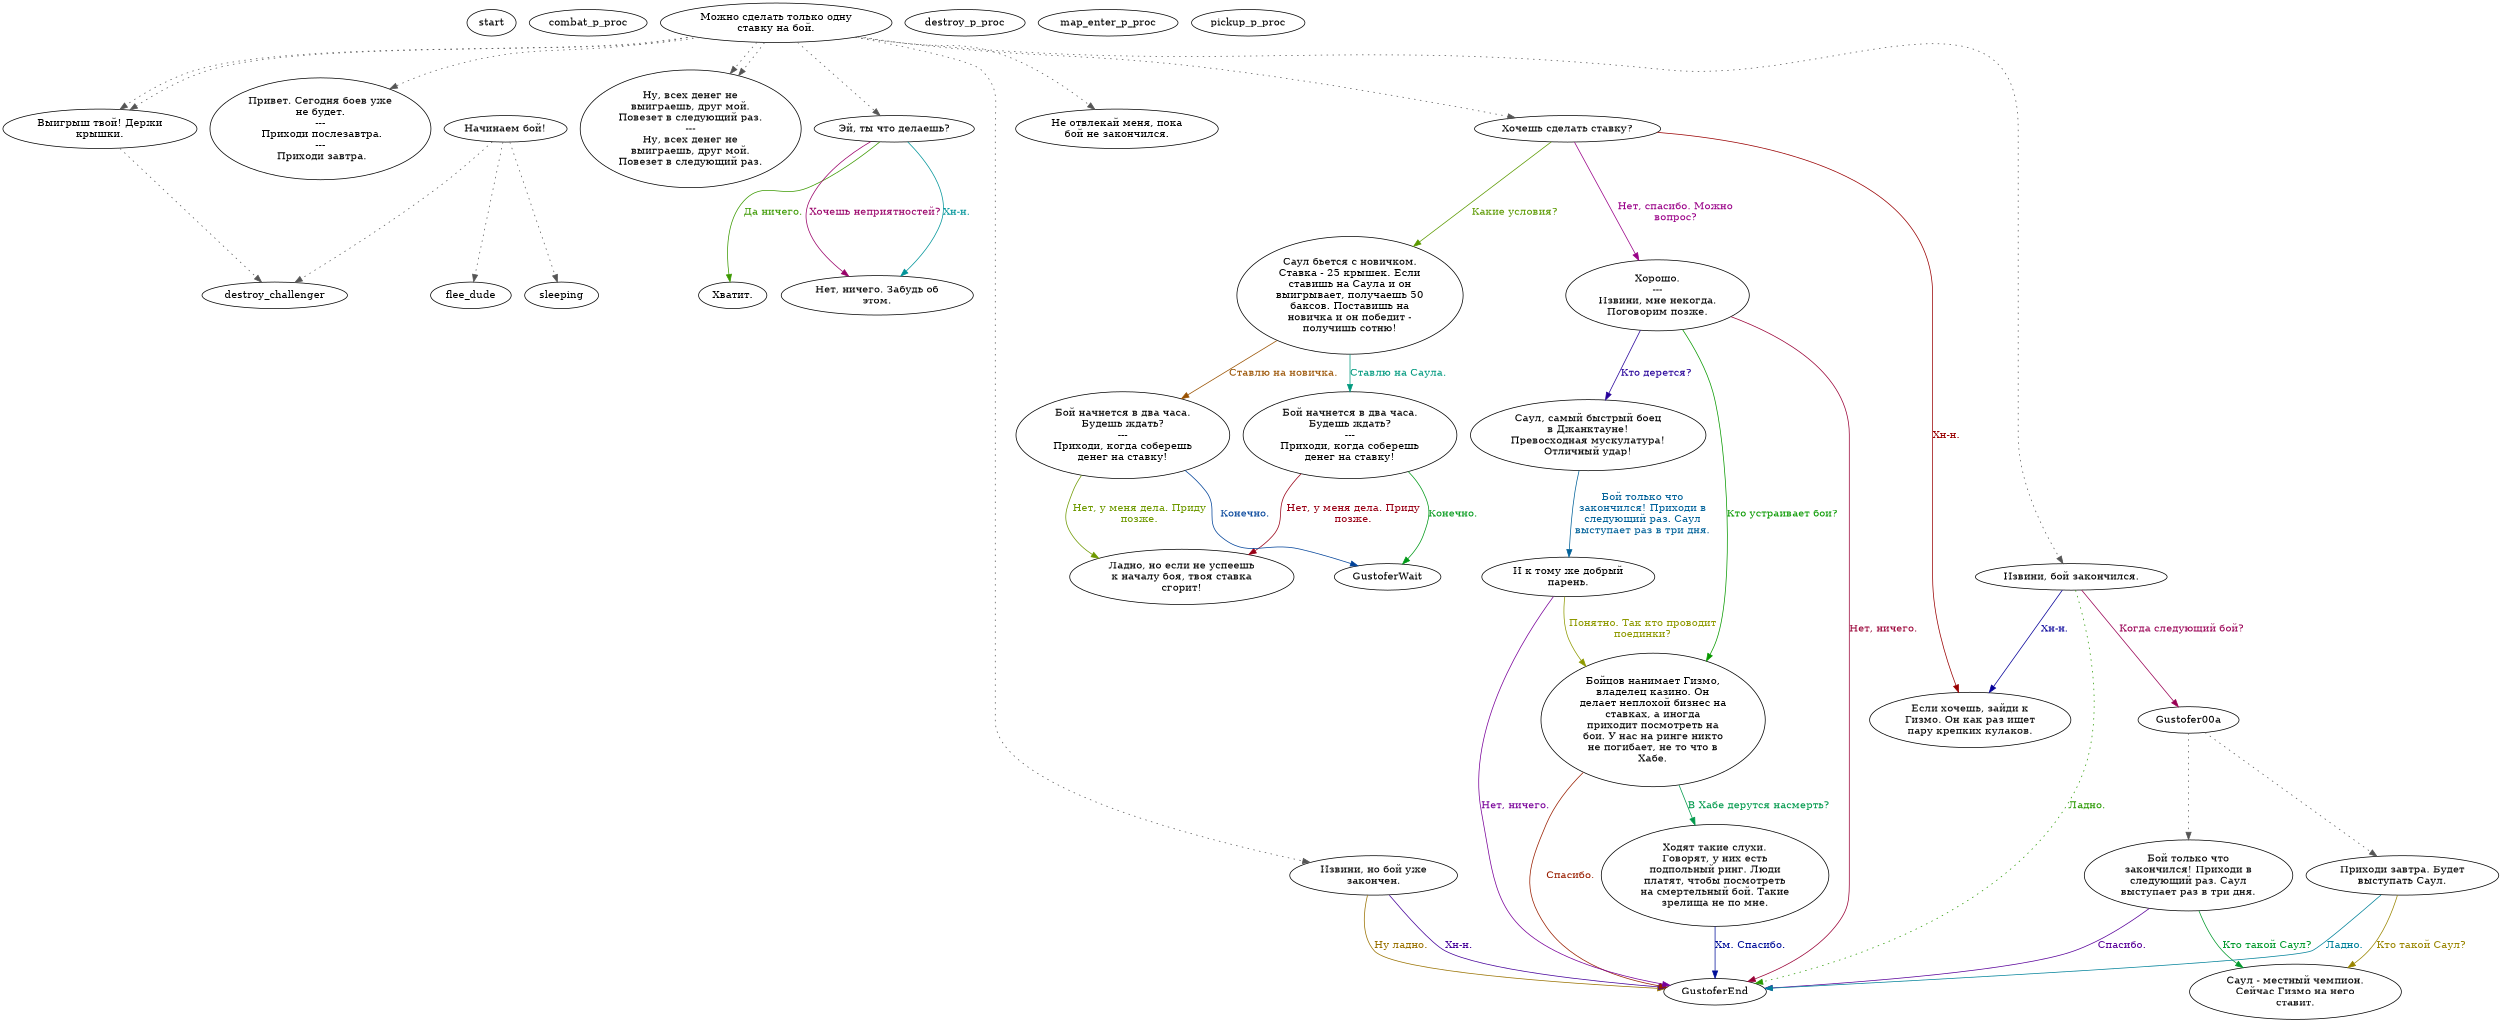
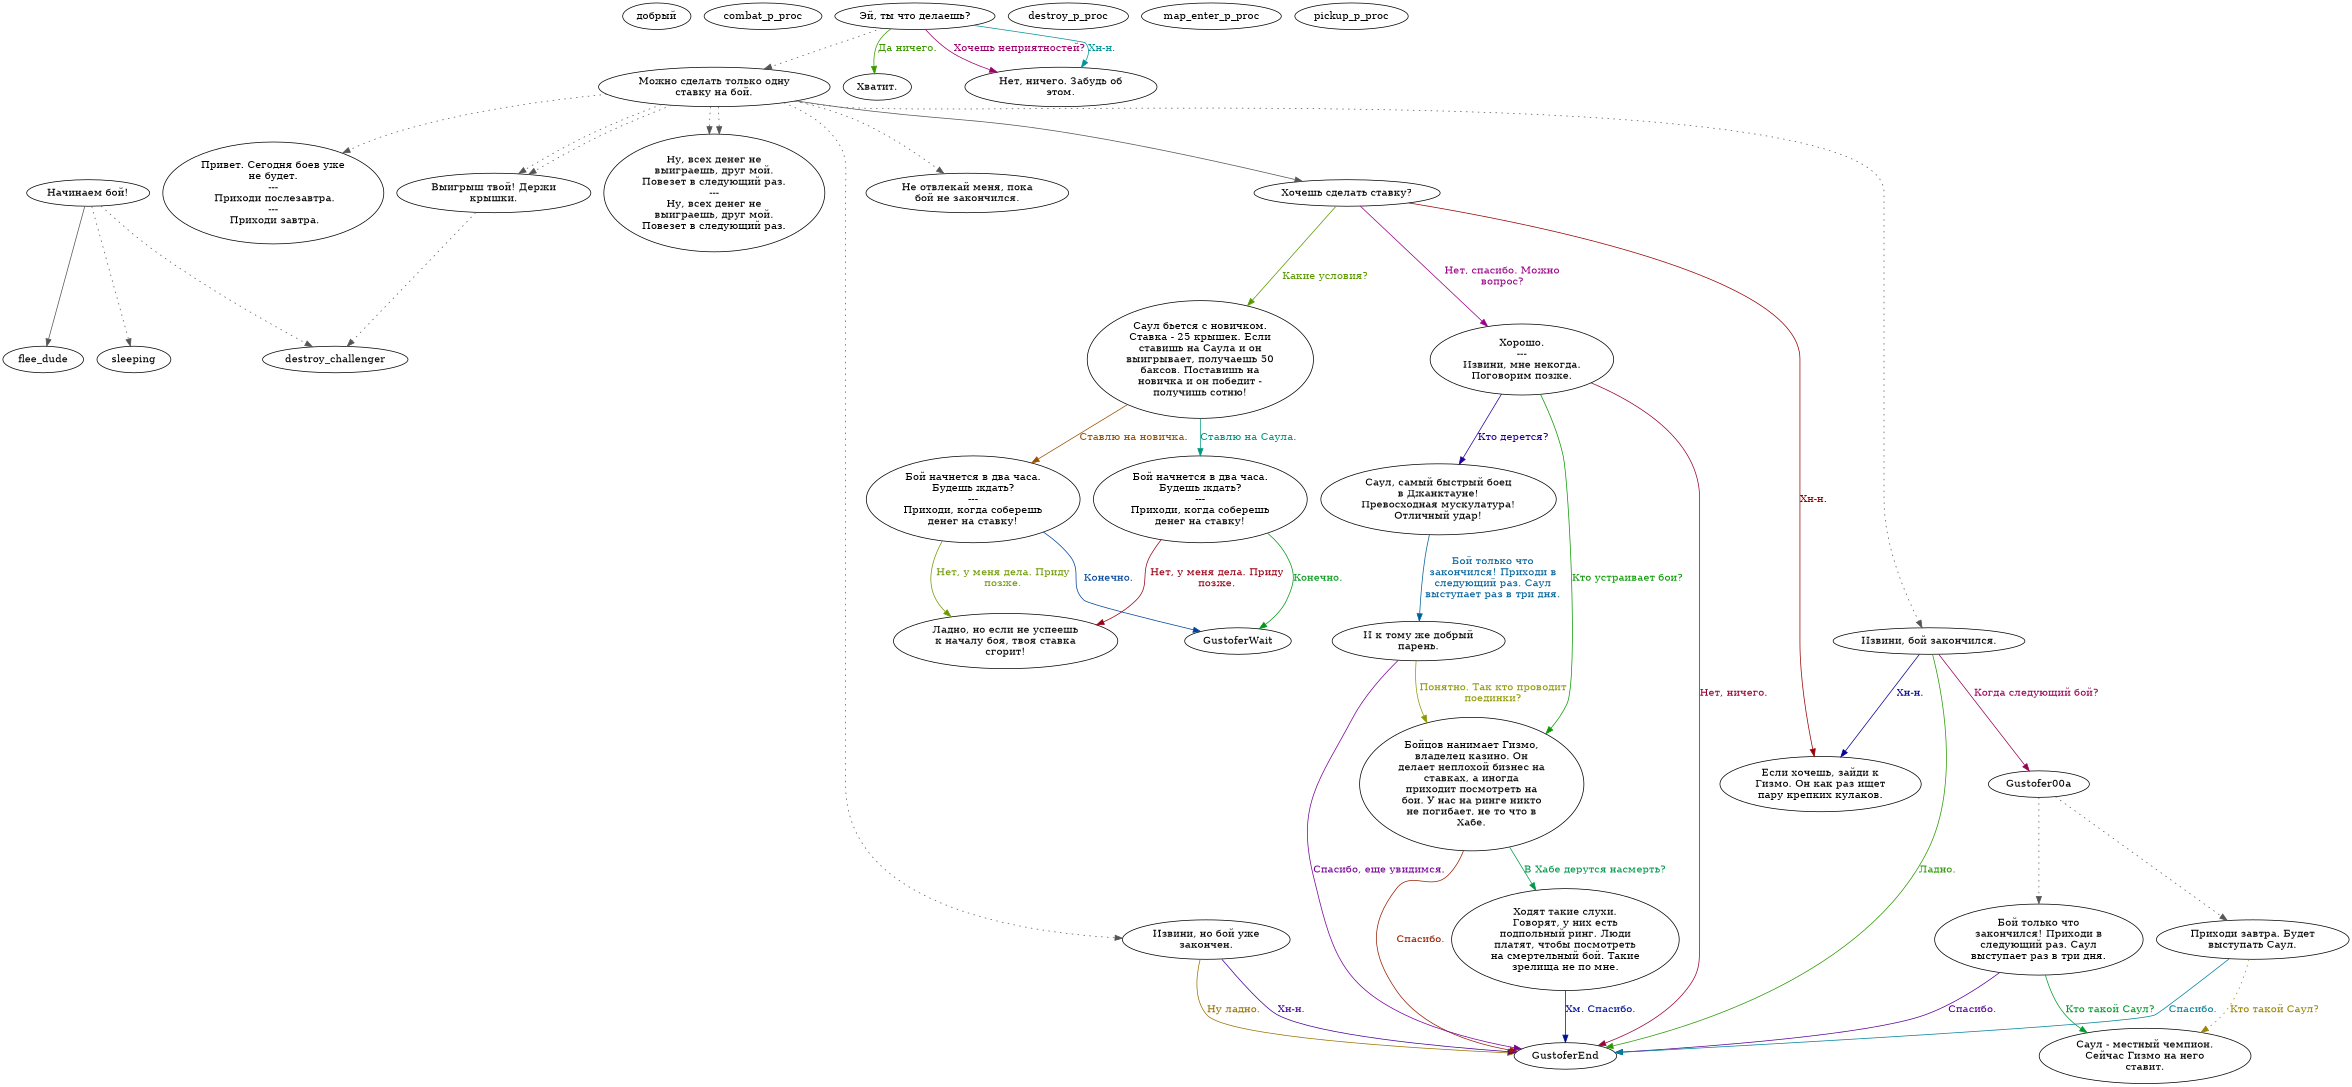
(492, 23) -> (657, 16)
(1184, 65) -> (1047, 130)
(836, 77) -> (827, 48)
(489, 208) -> (67, 273)
(1516, 806) -> (1379, 870)
(2022, 858) -> (1872, 922)
(2381, 933) -> (2234, 998)
(2345, 945) -> (2193, 1010)
